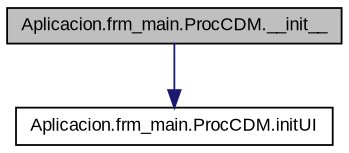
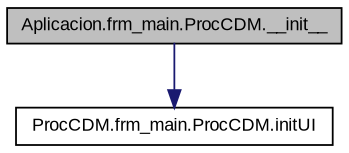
(174, 126) -> (174, 126)
